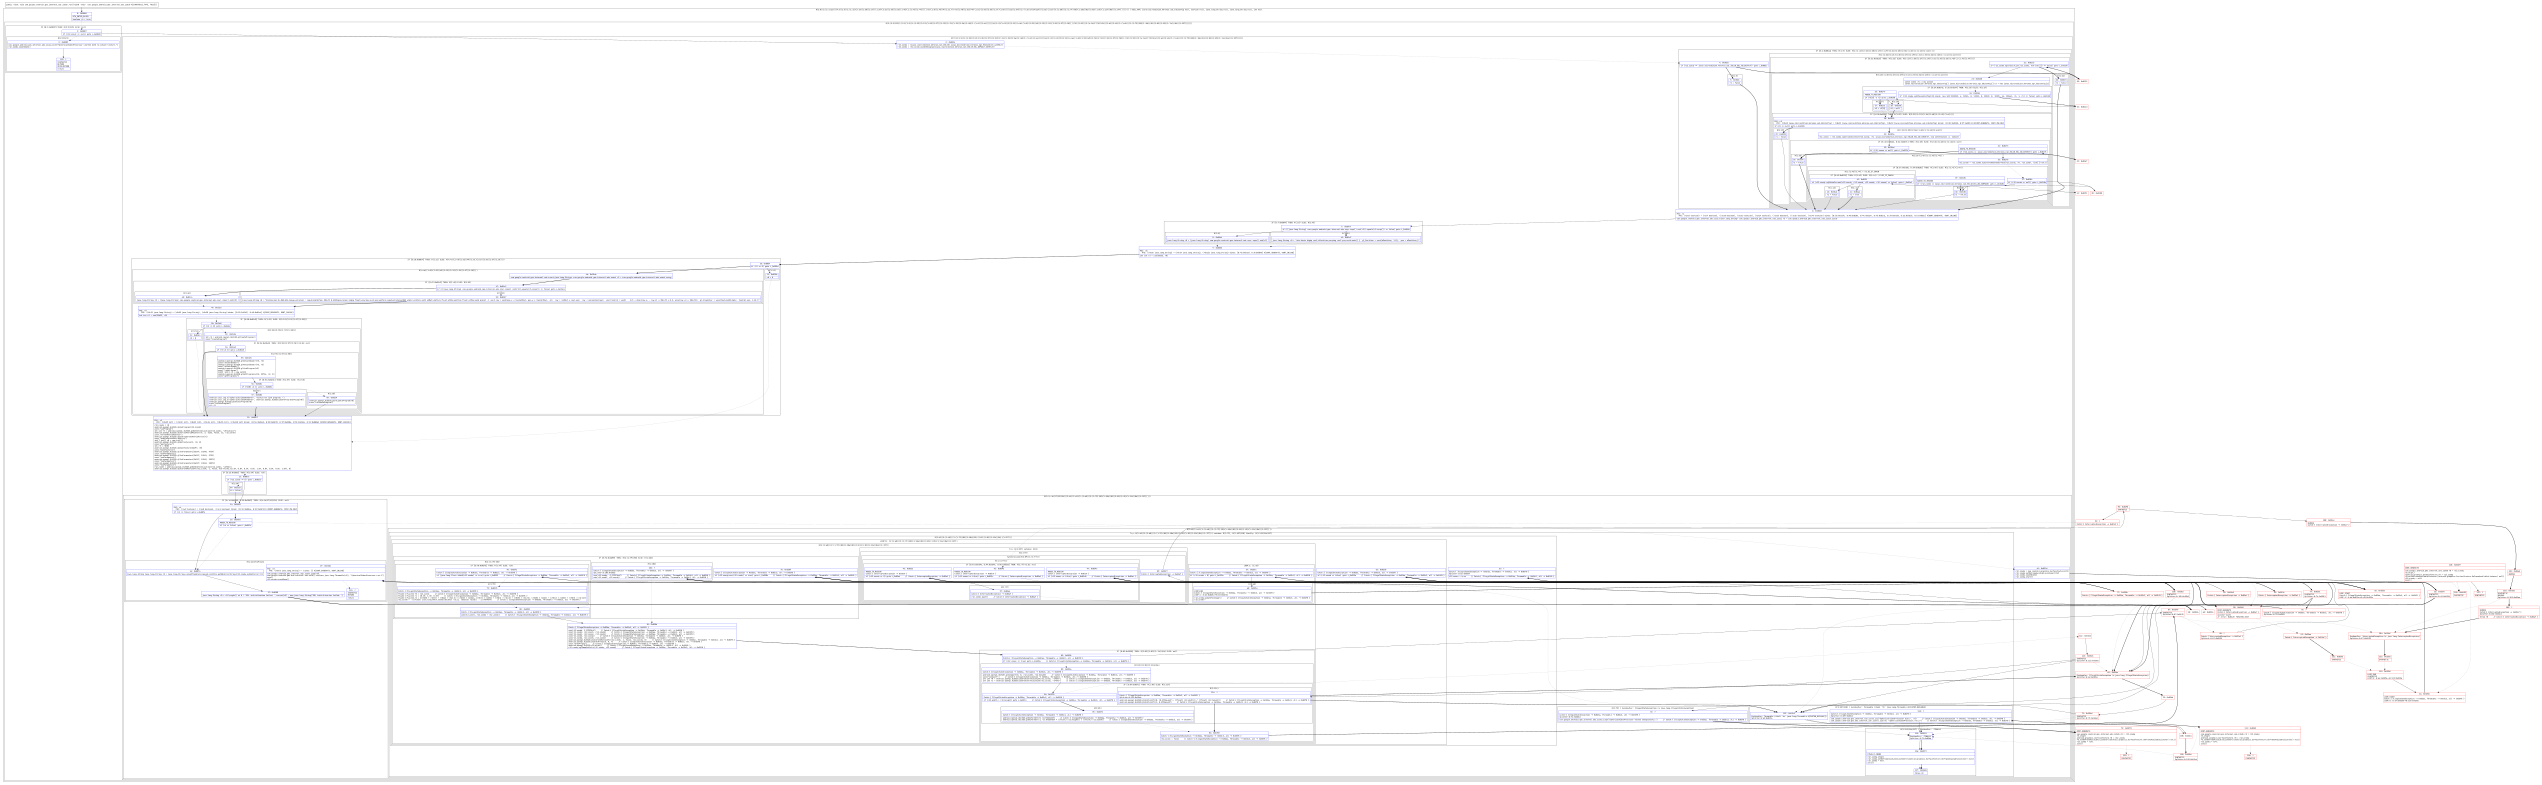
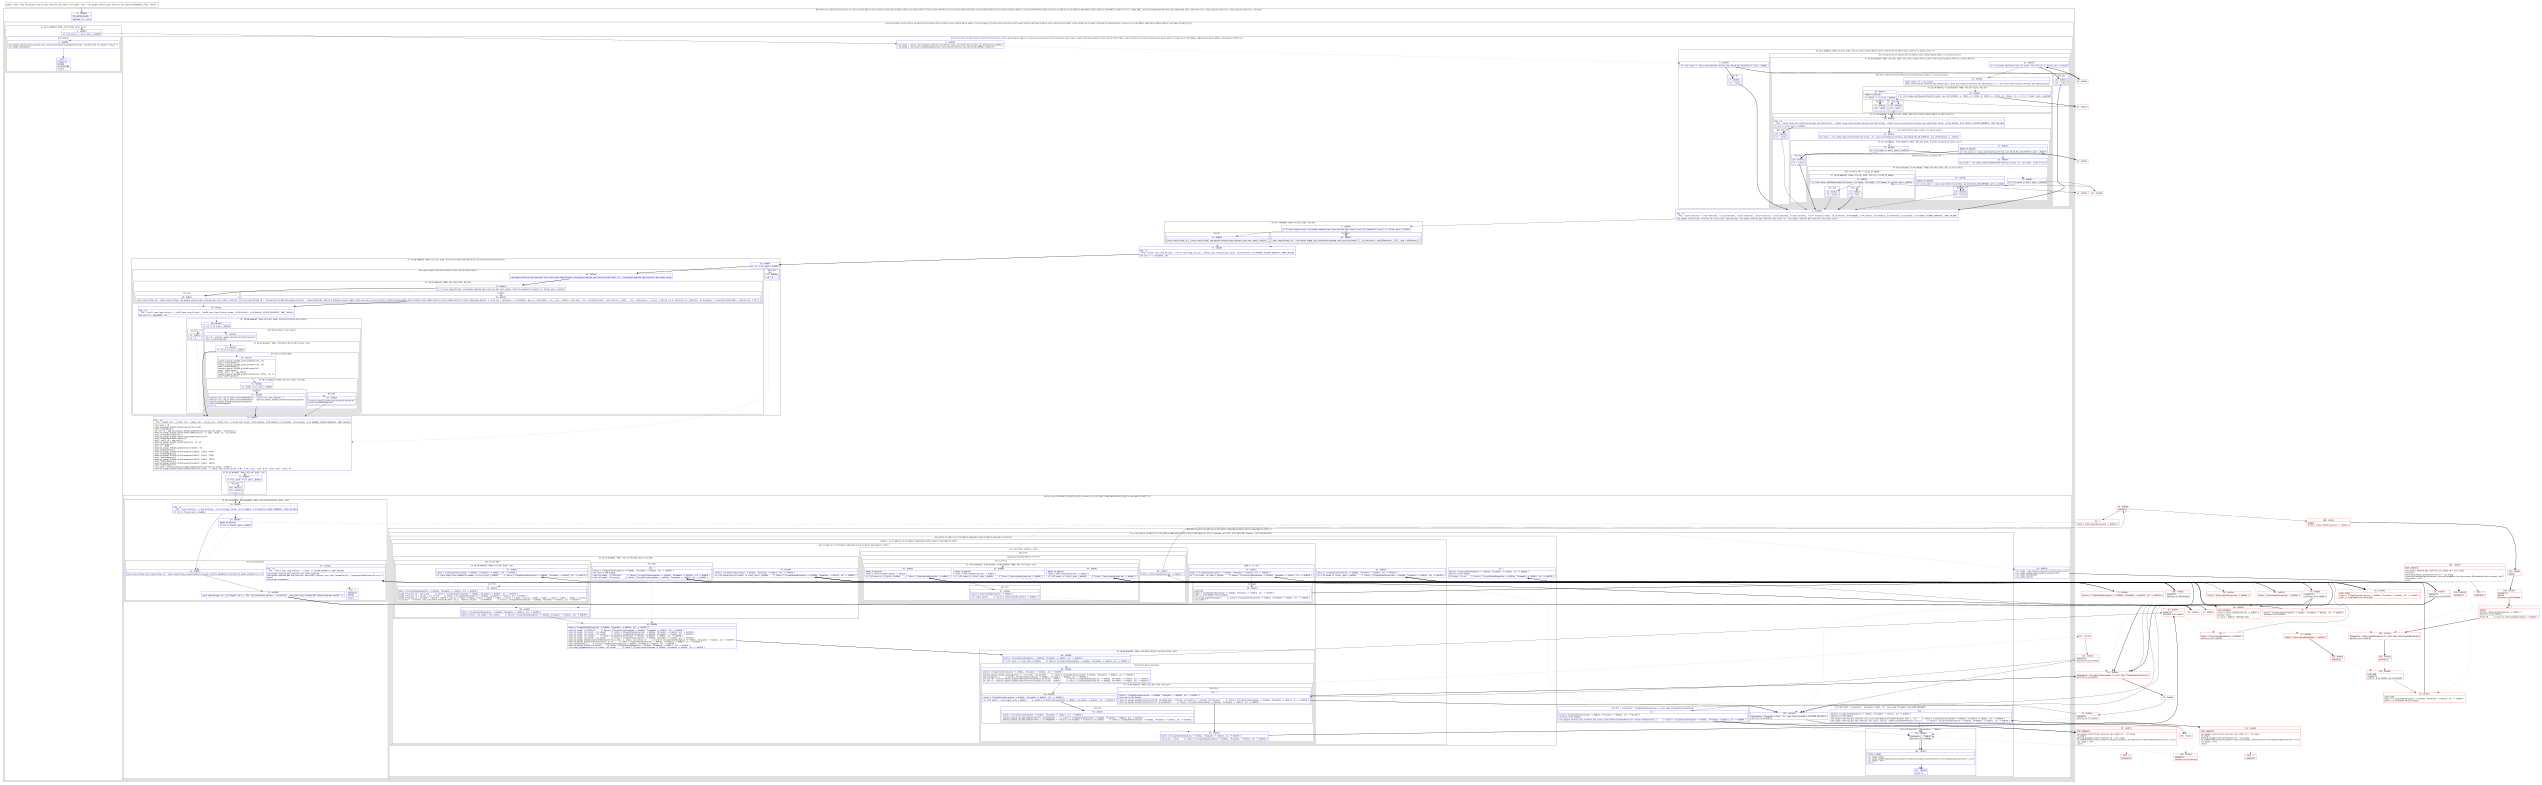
(2186, 745) -> (2186, 745)
